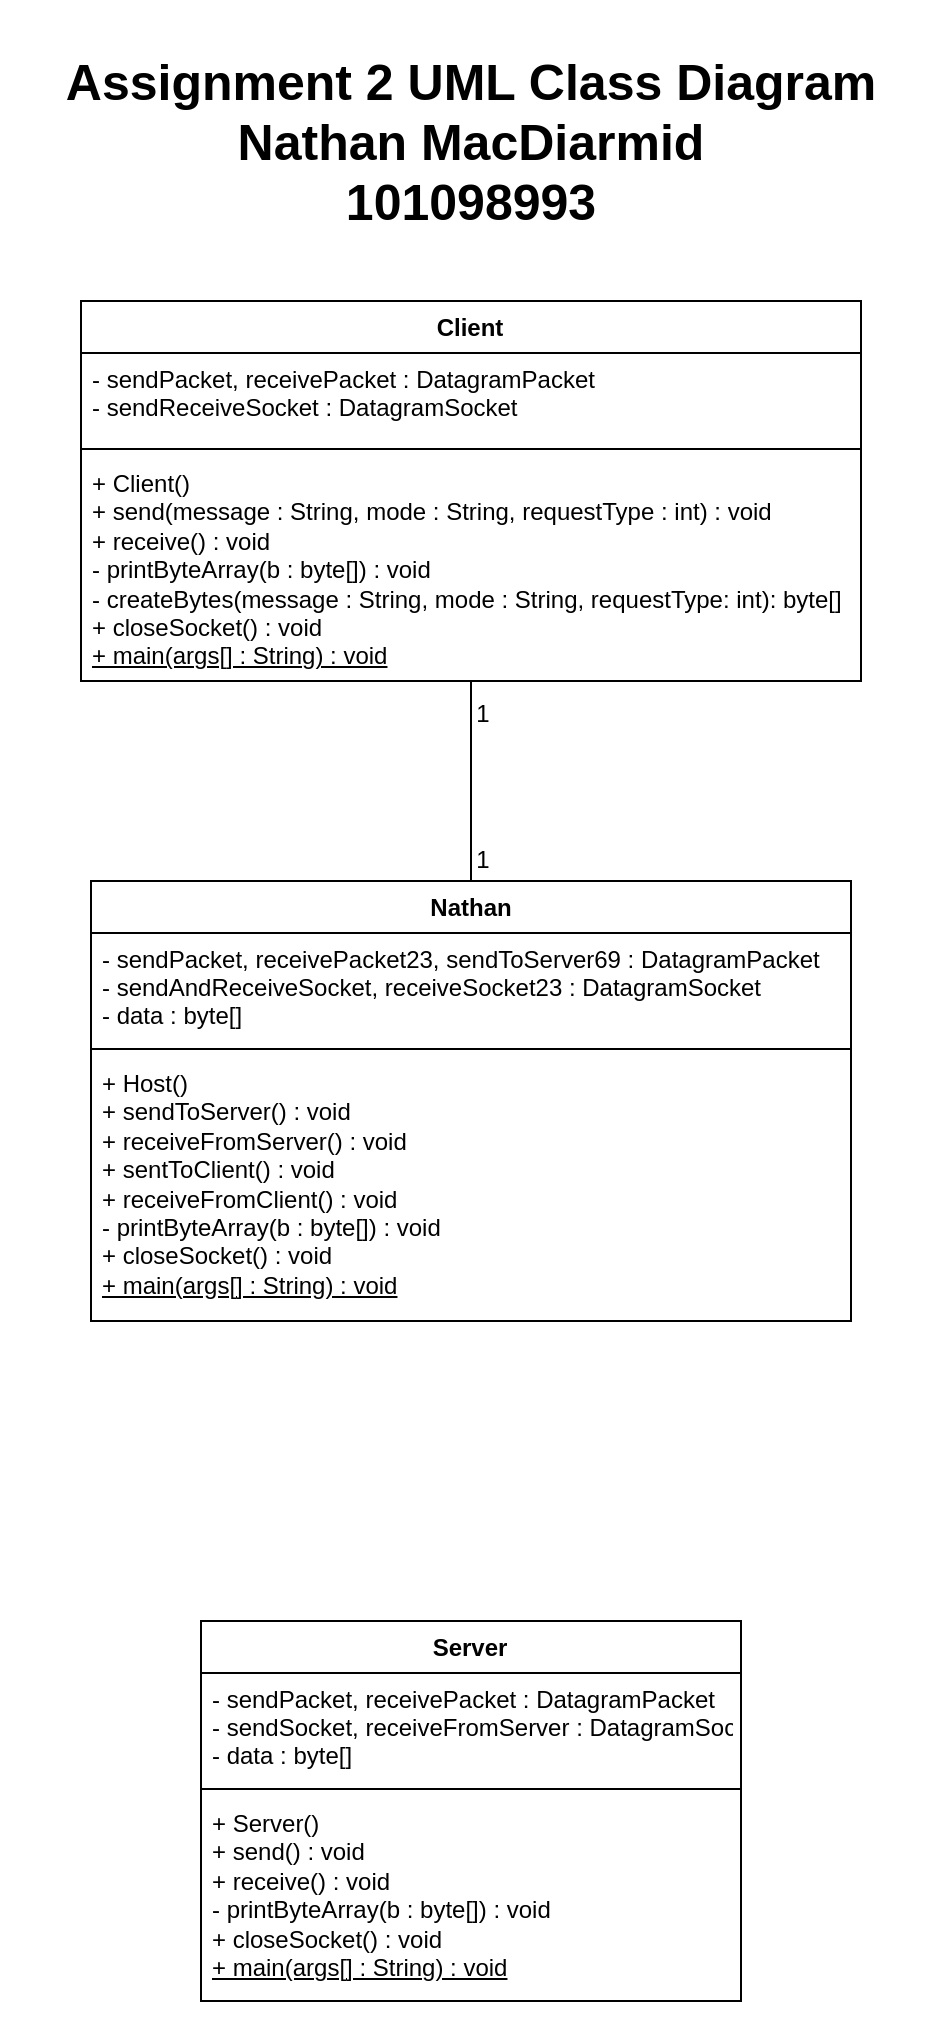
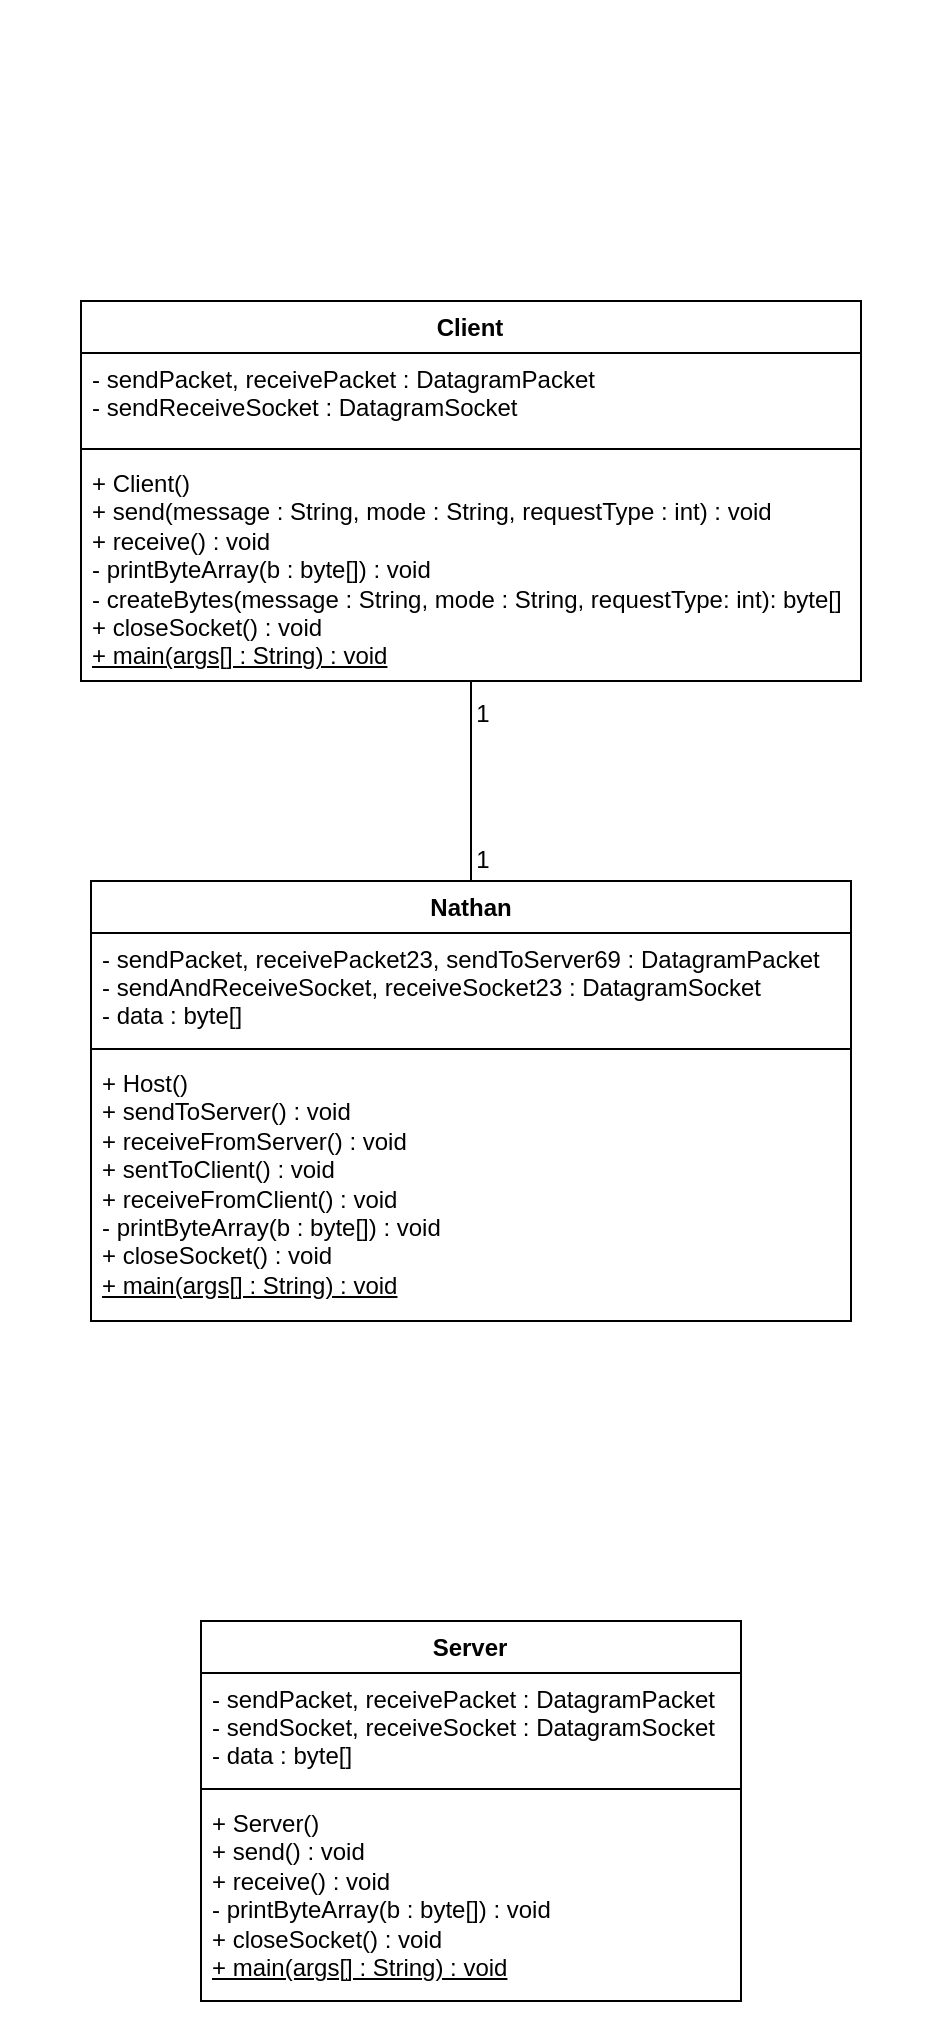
(471, 141) -> none
(486, 1700) -> (486, 1700)
